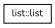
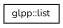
(28, 14) -> (32, 14)
